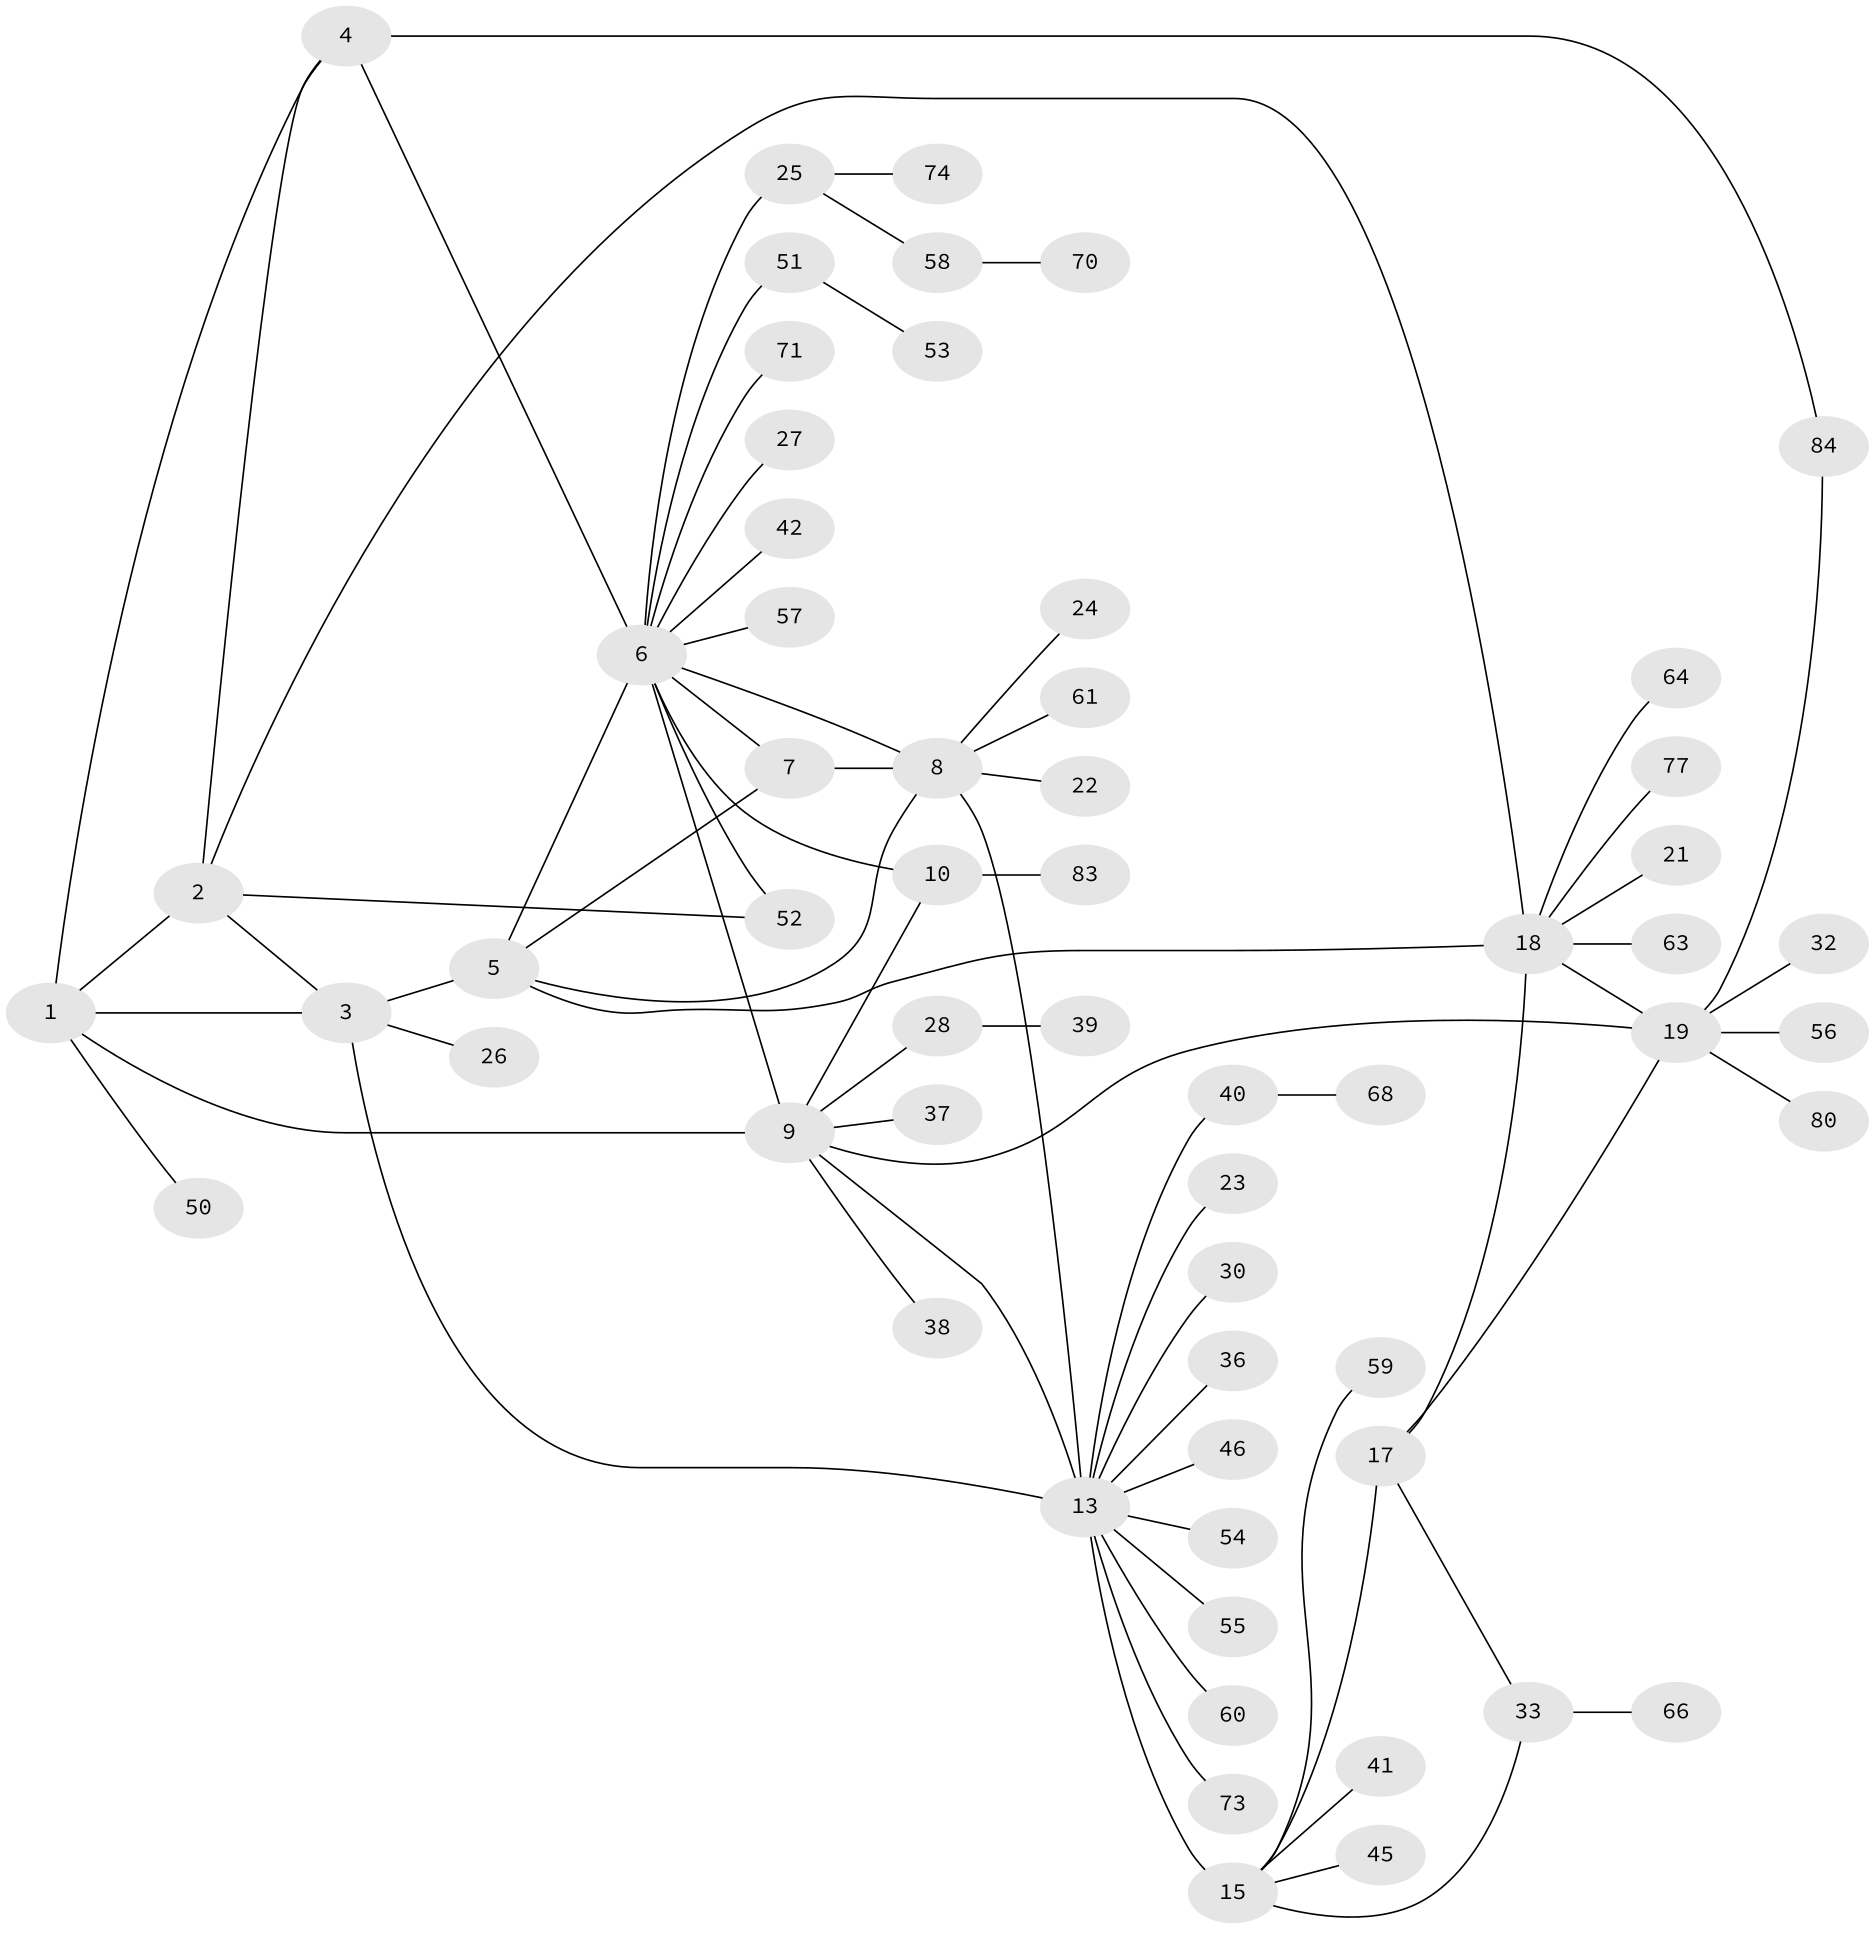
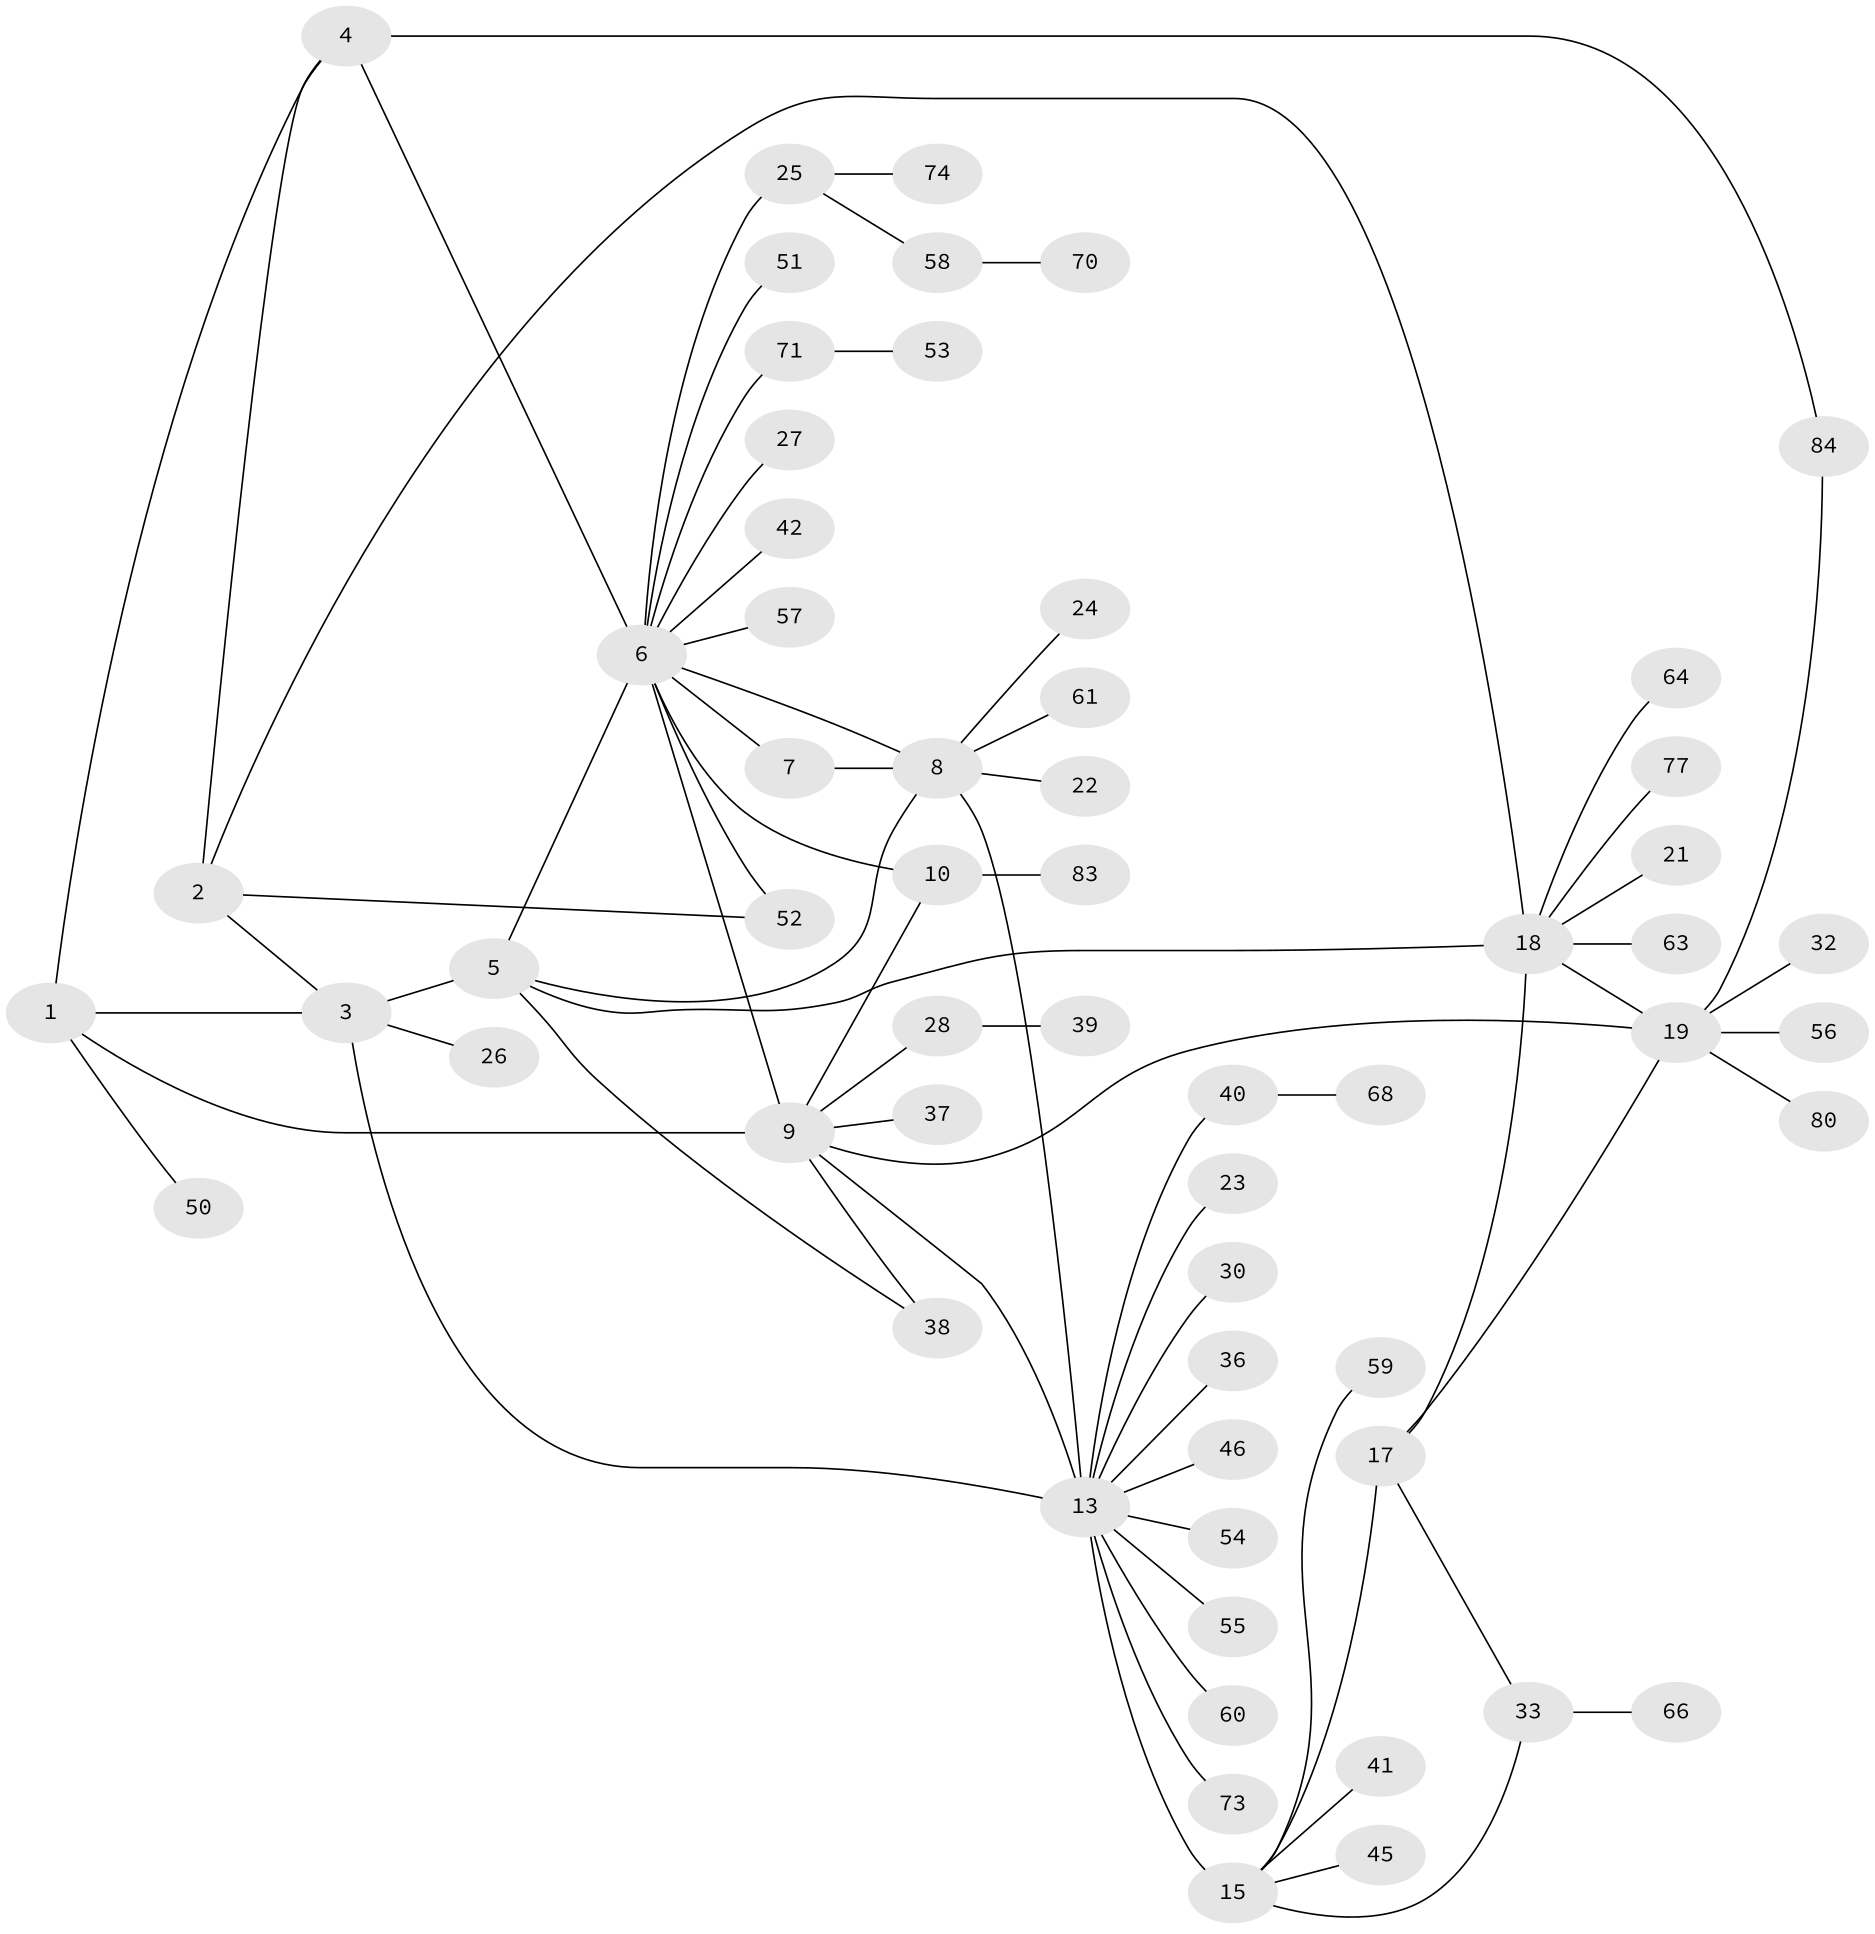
(864, 307) -> (864, 351)
(642, 869) -> (700, 1165)
(125, 953) -> none
